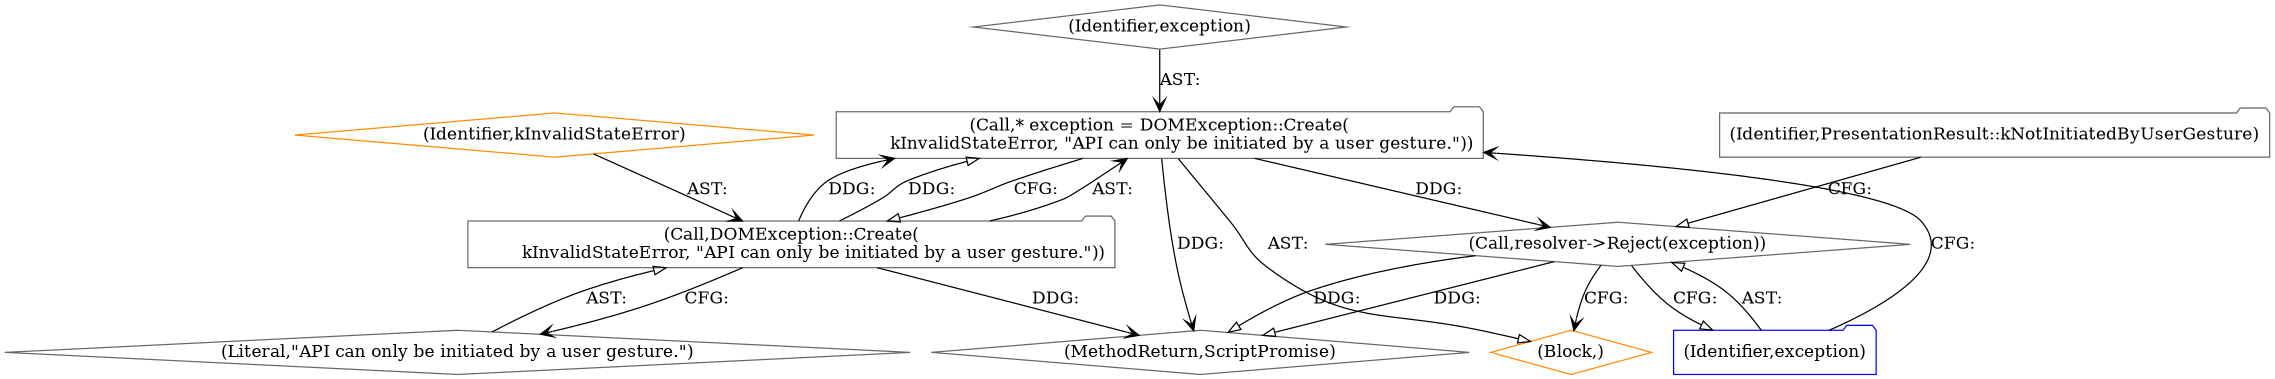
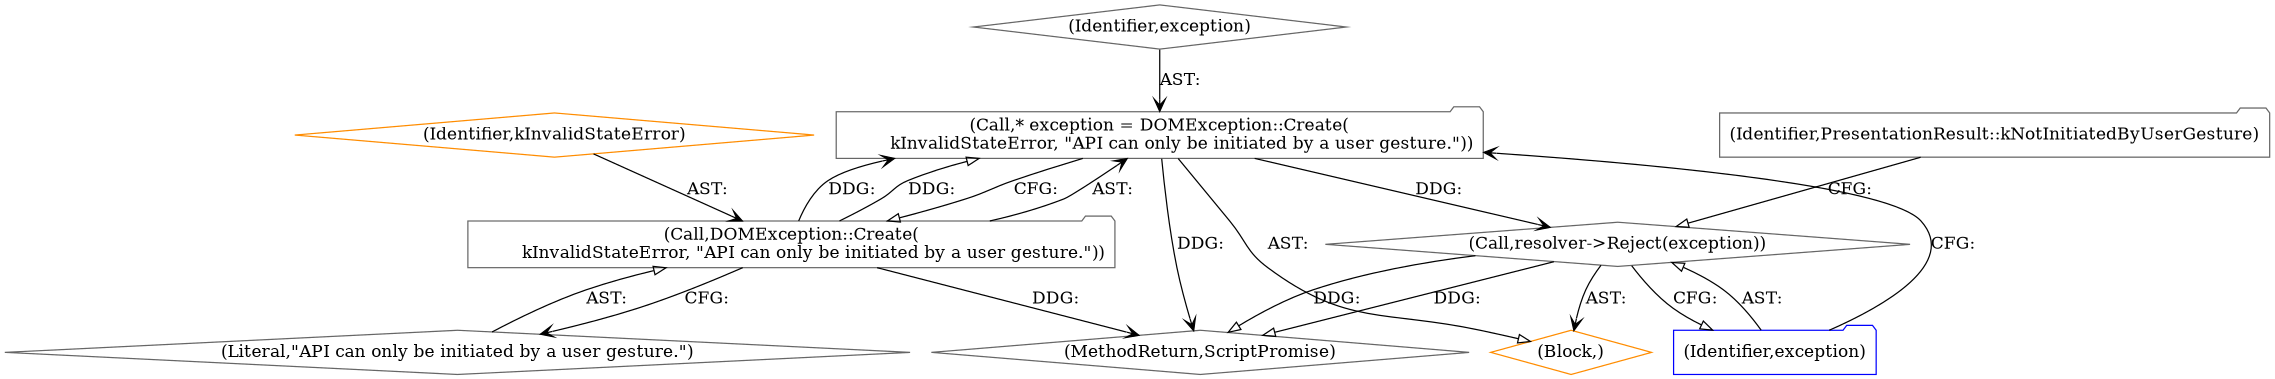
(1609, 299) -> (1609, 299)
